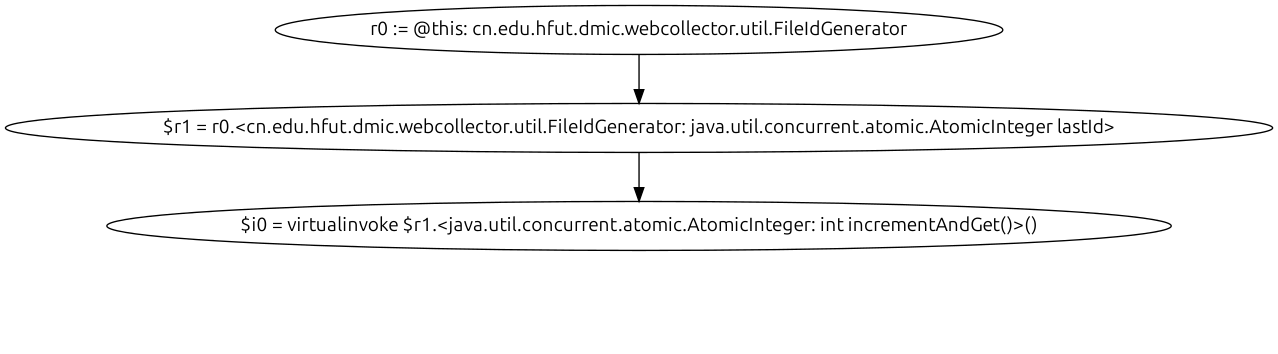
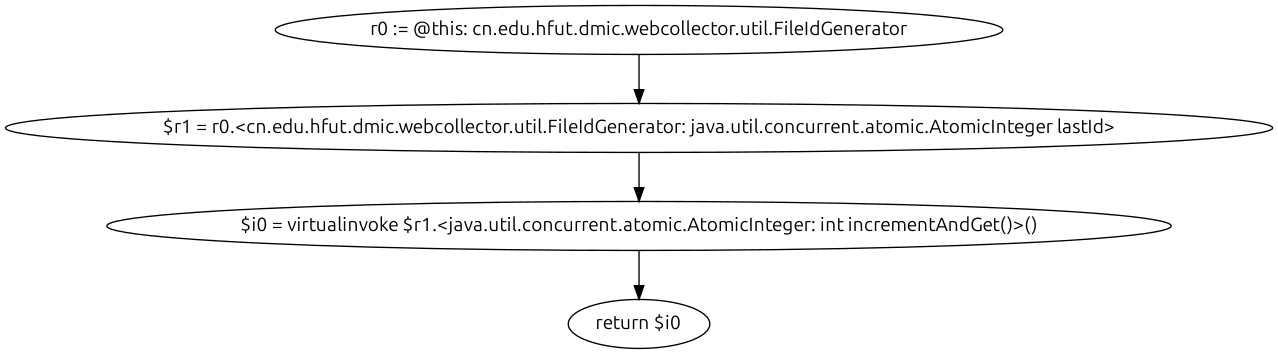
none -> (639, 324)
